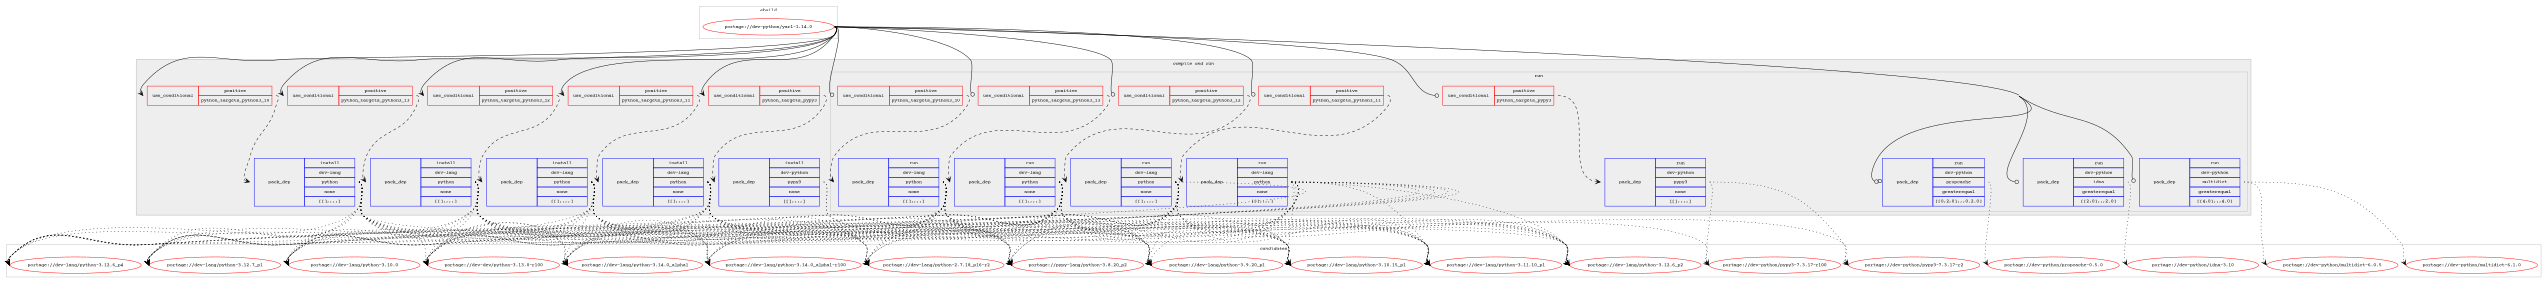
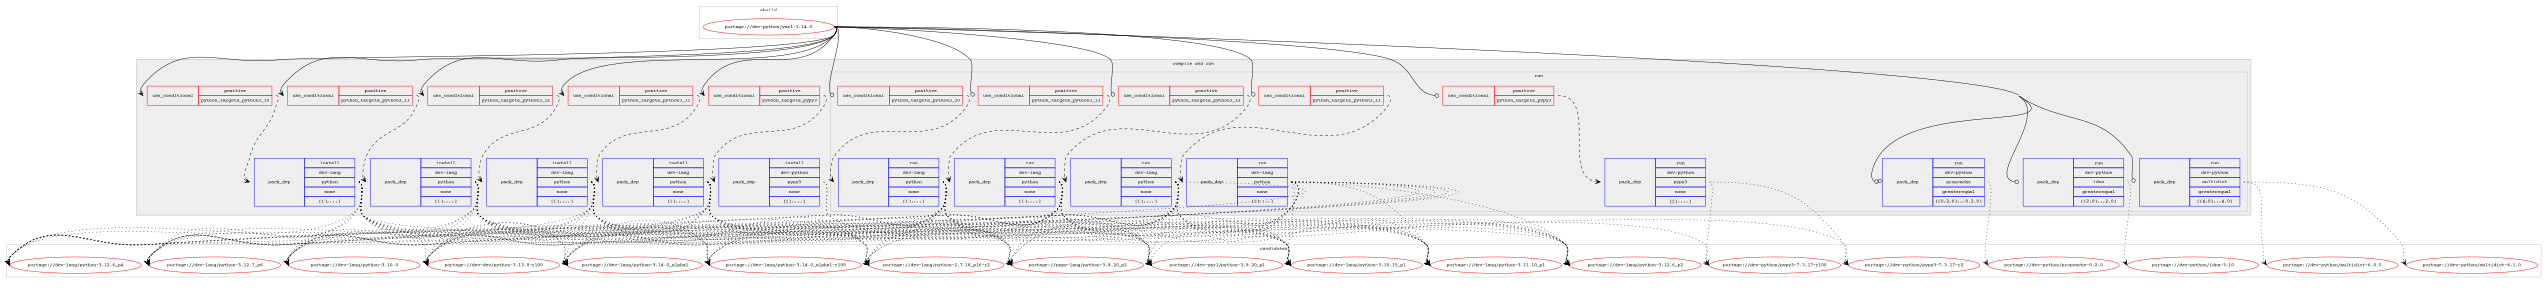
(215, 265) -> (215, 265)
(1217, 265) -> (1217, 265)
(2054, 265) -> (2054, 265)
